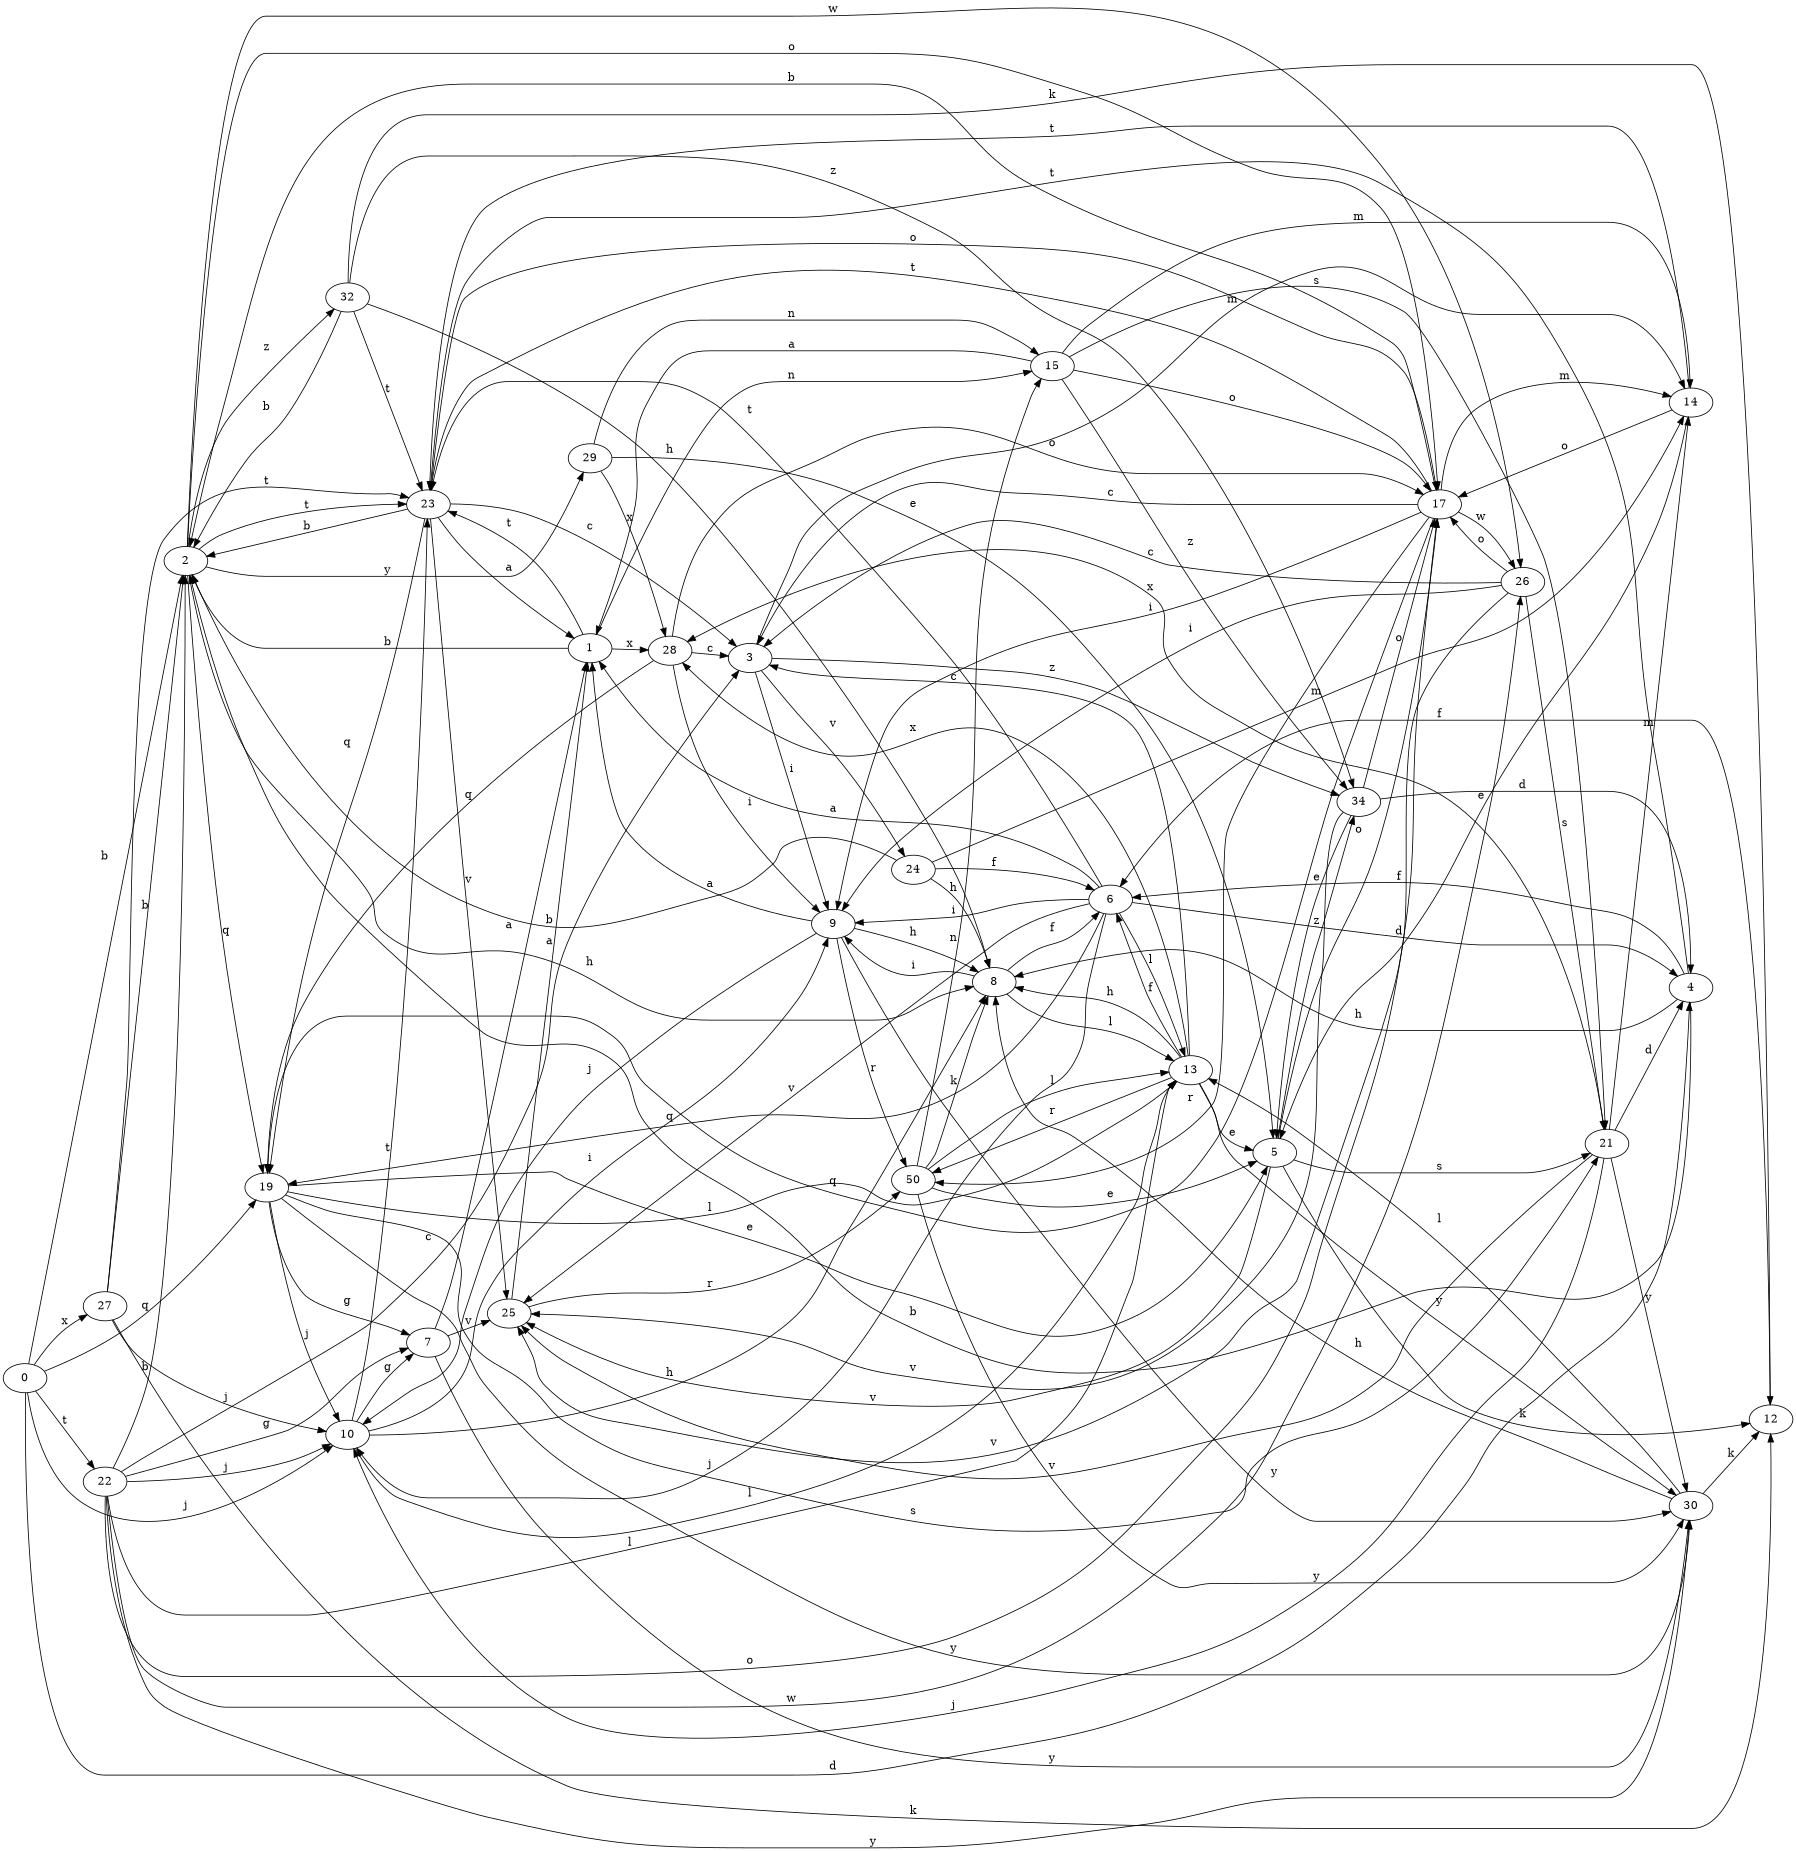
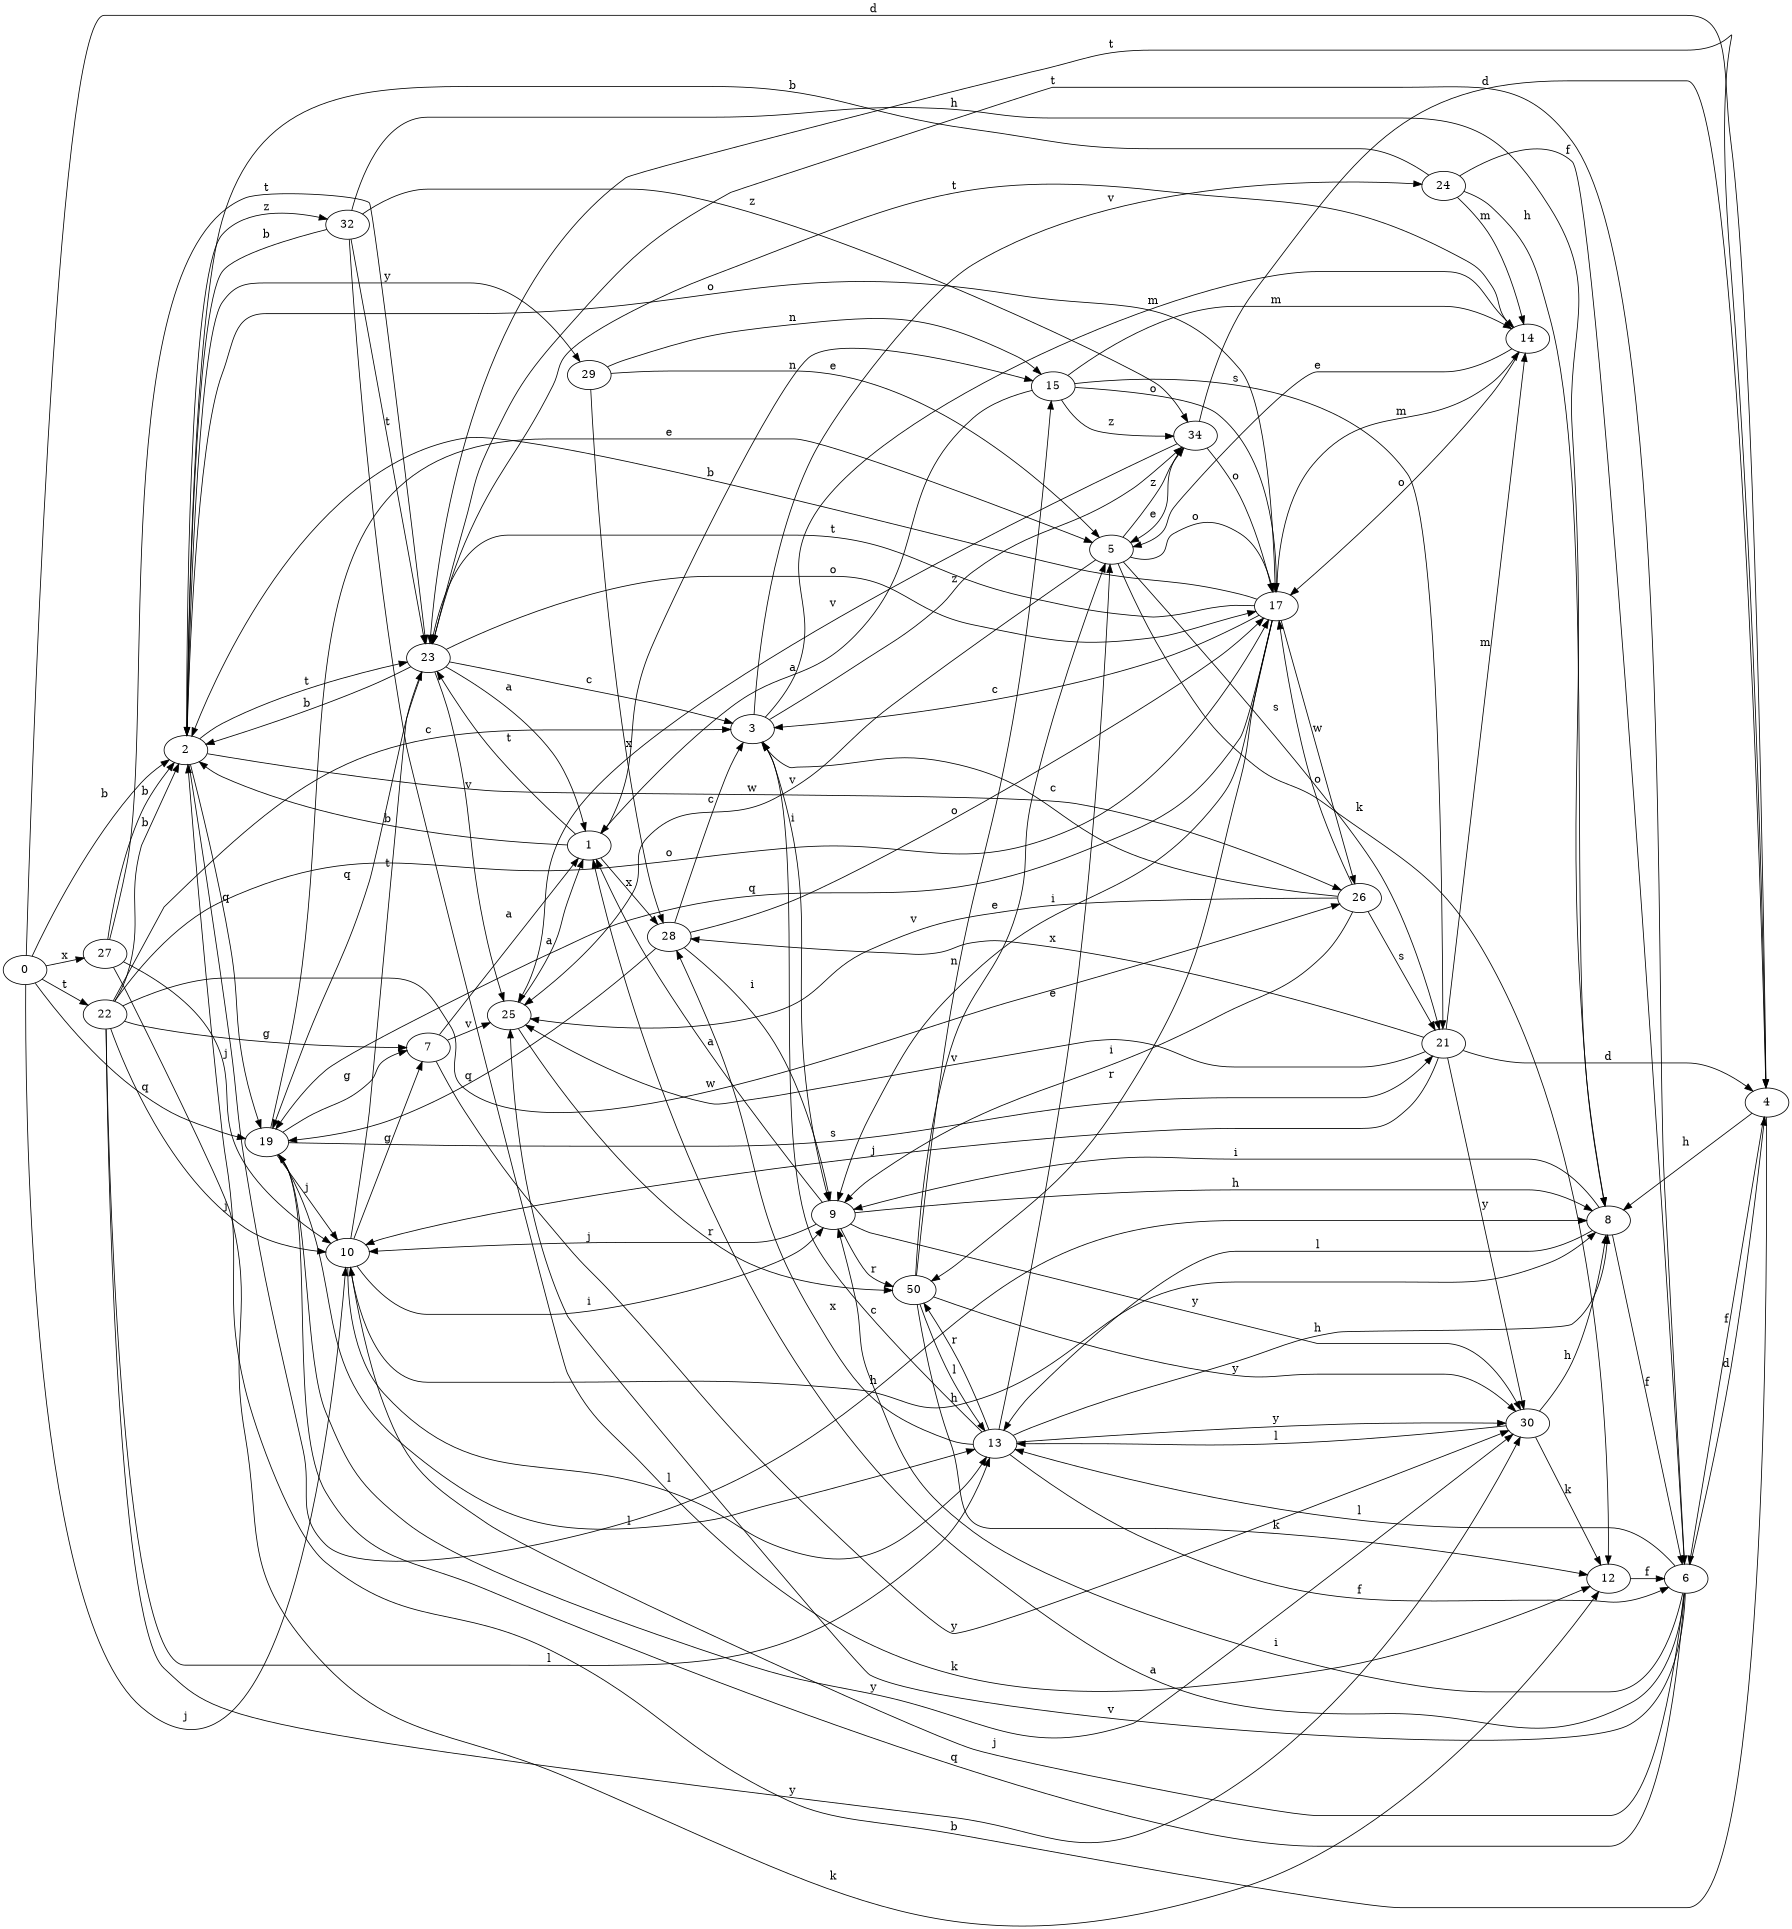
(959, 1083) -> (1164, 1529)
